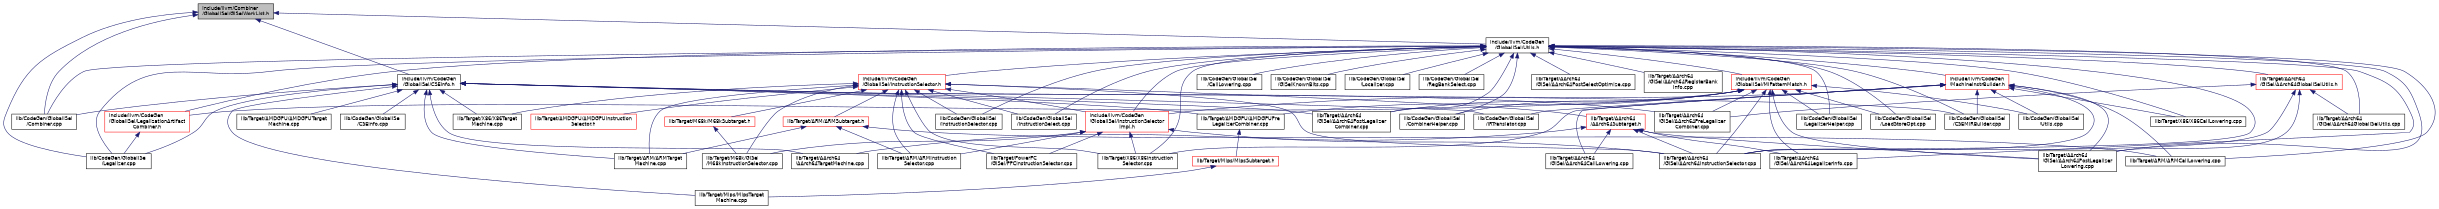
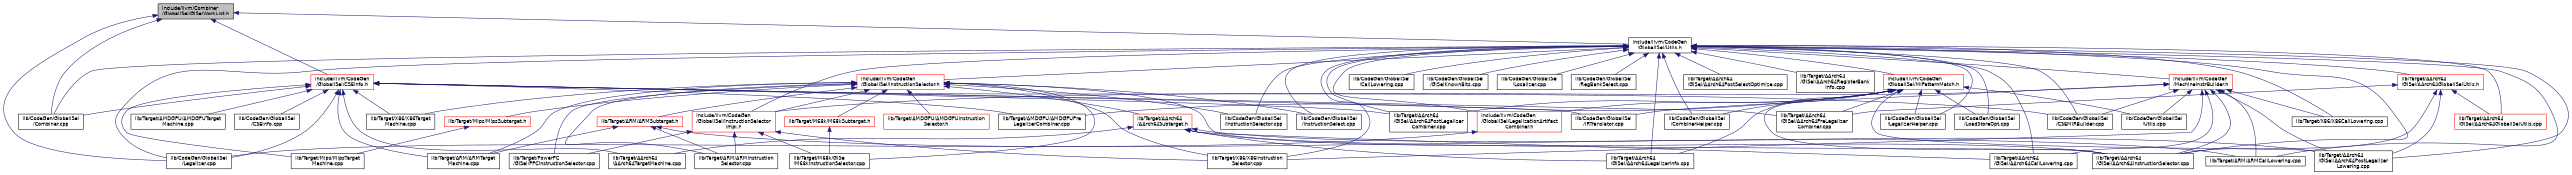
none -> (1980, 69)
(429, 82) -> (342, 82)
(2359, 122) -> (2500, 122)
(1517, 143) -> none
(1238, 144) -> (678, 96)
